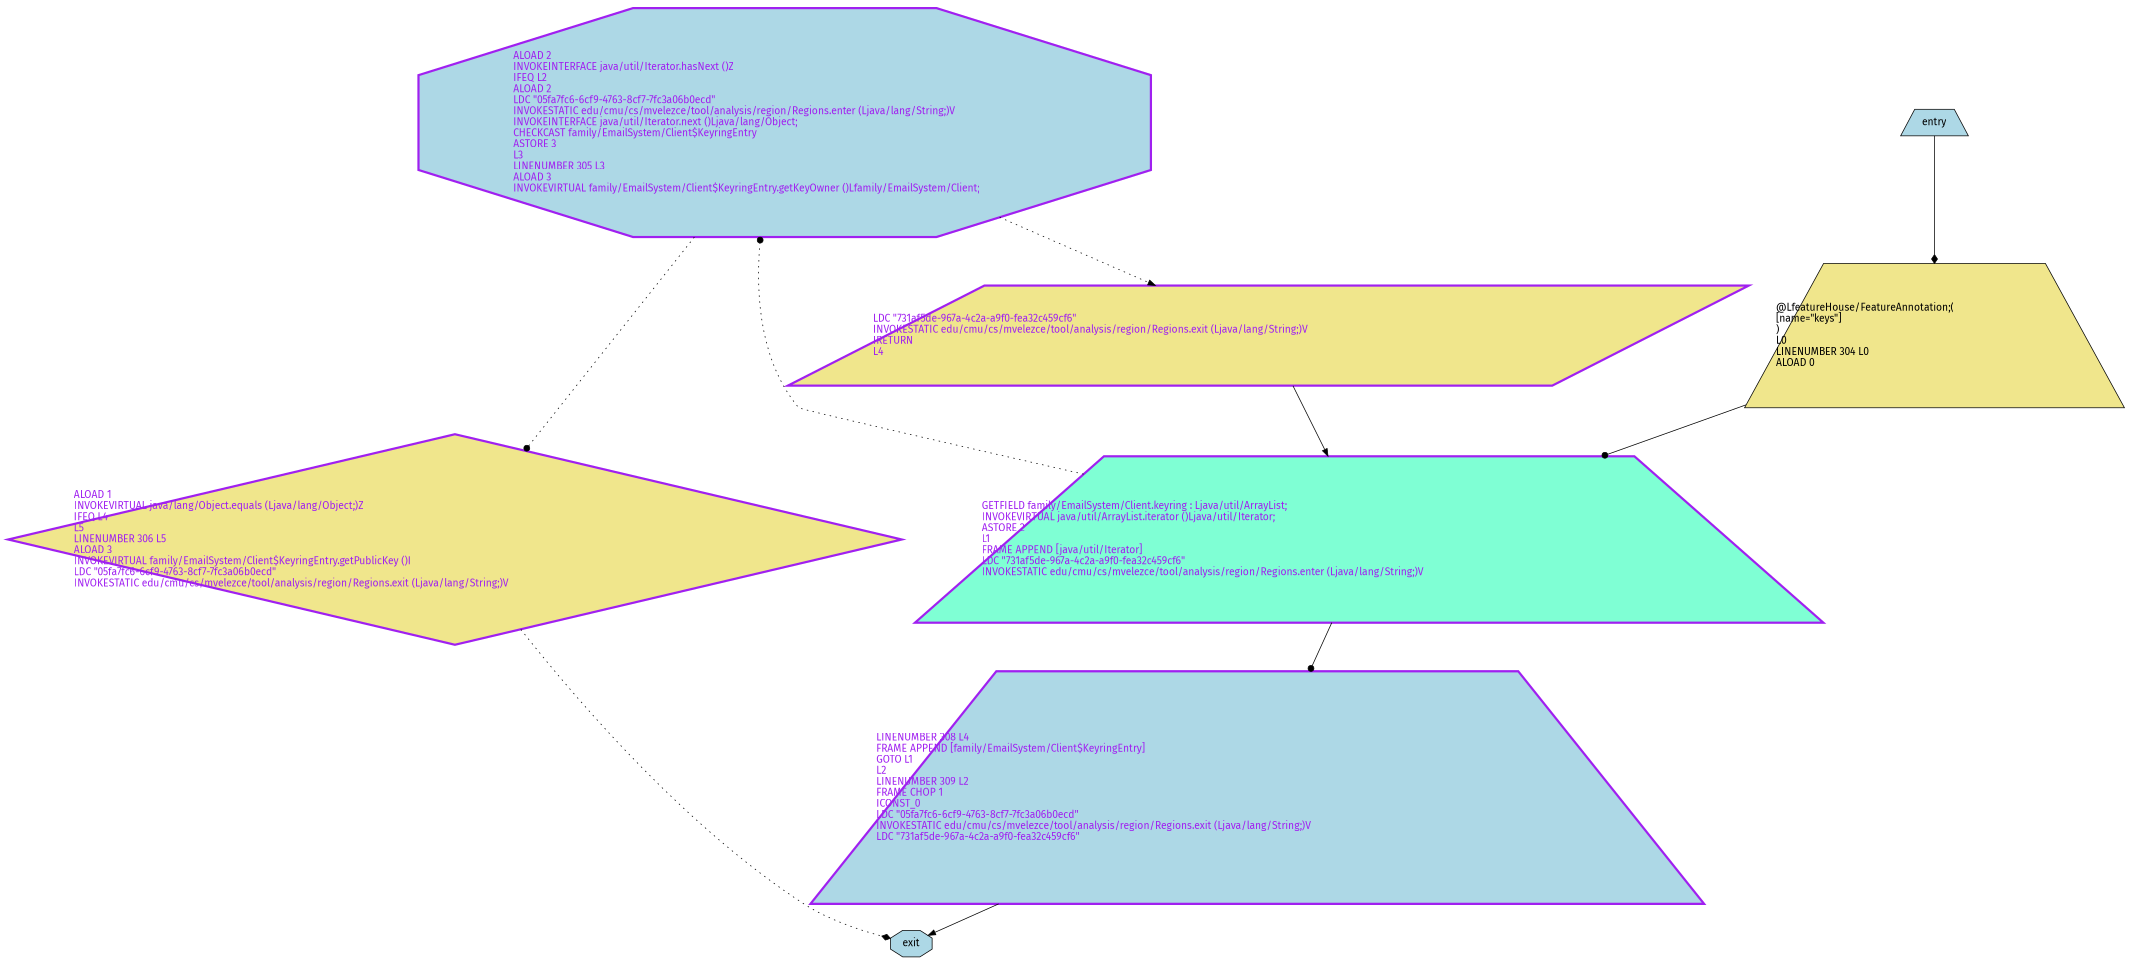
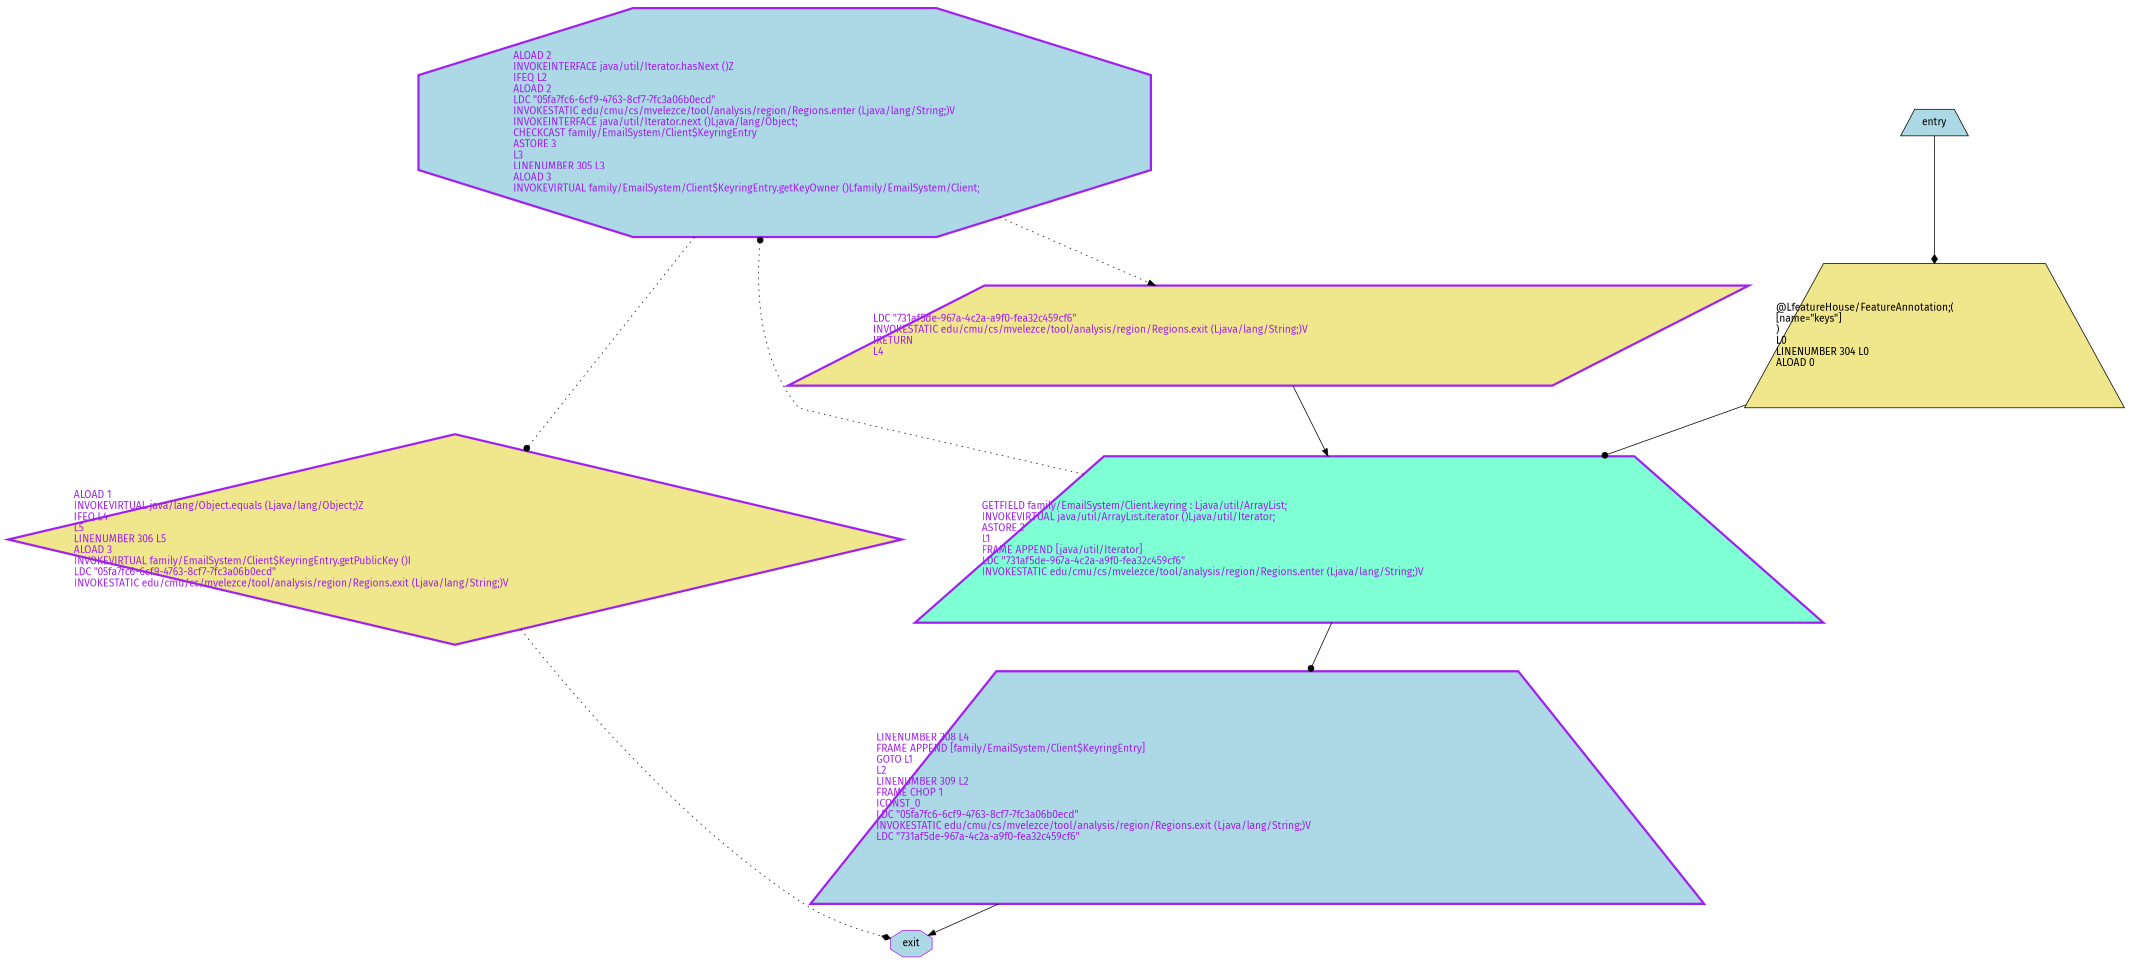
(911, 944) -> (911, 944)
